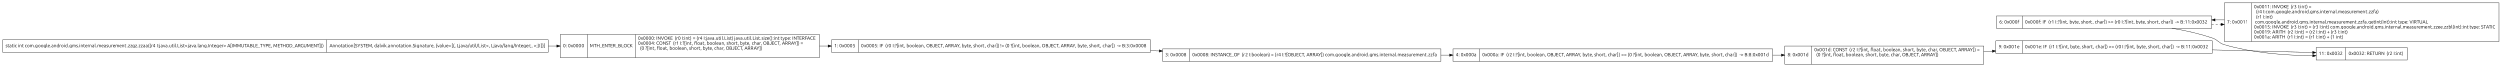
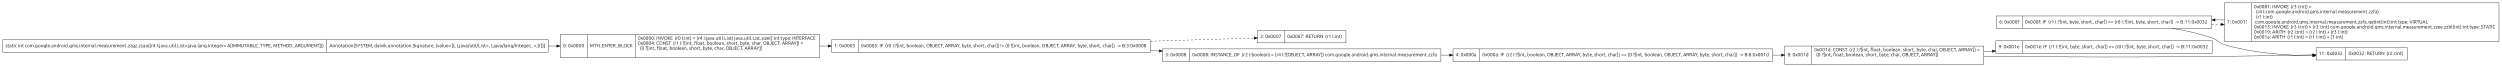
(2283, 7) -> (2283, 7)
none -> (1302, 37)
(2272, 51) -> (2148, 57)
